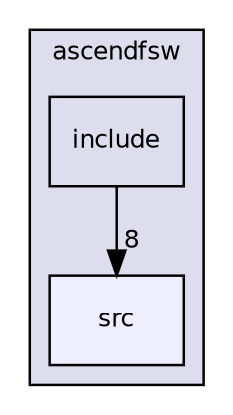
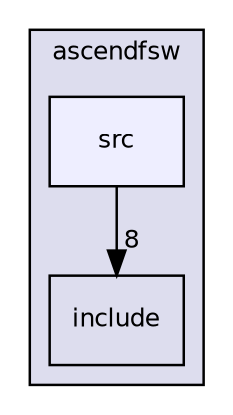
(117, 219) -> (117, 219)
